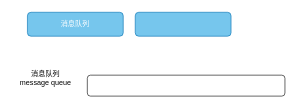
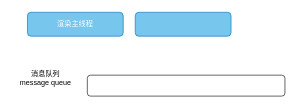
(75, 24) -> (75, 24)
